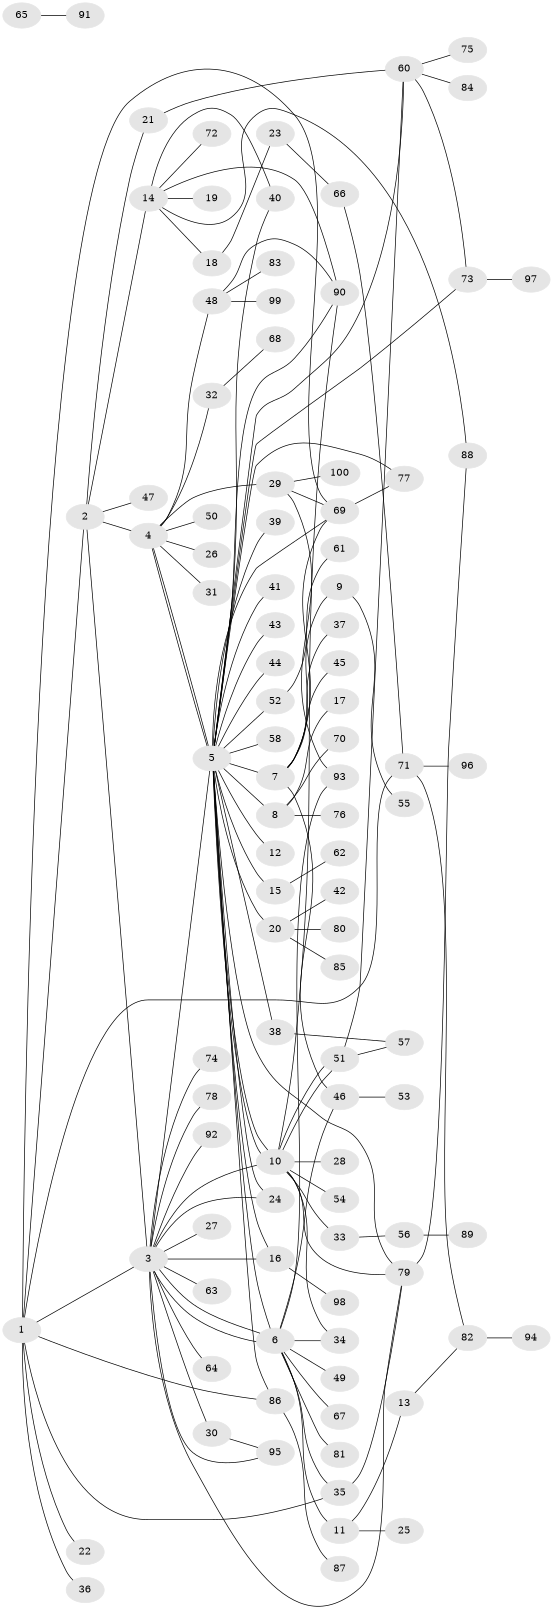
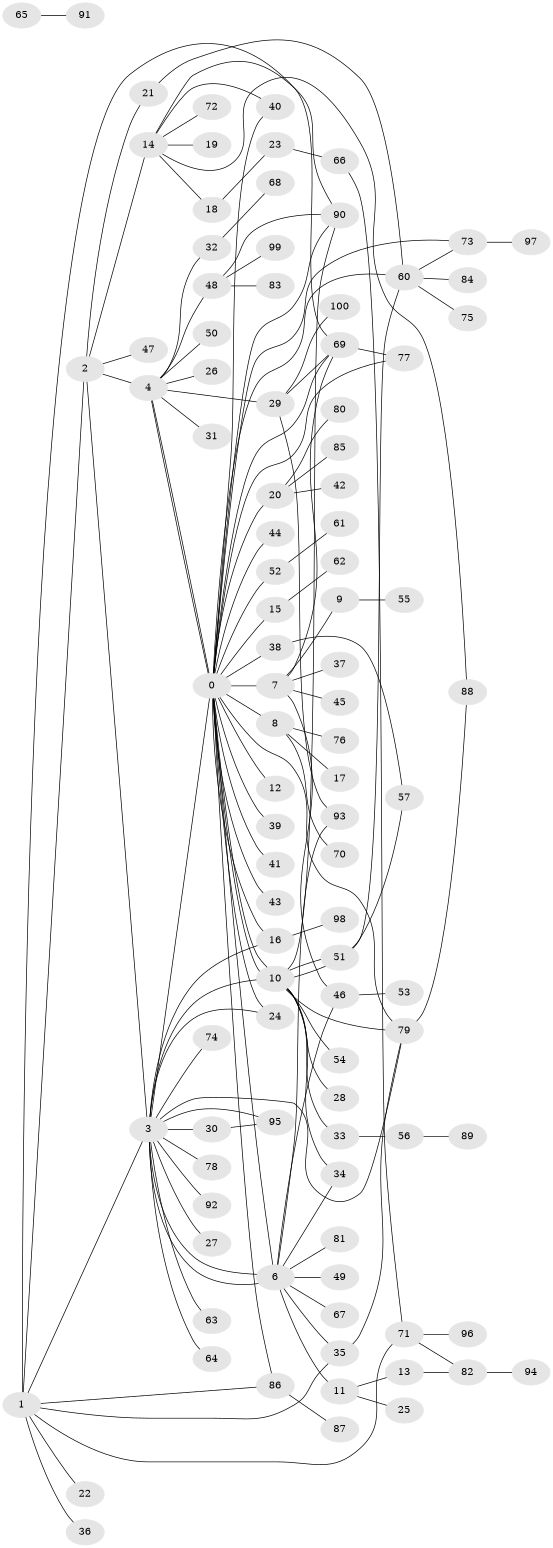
(275, 739) -> none
(212, 758) -> (212, 686)
